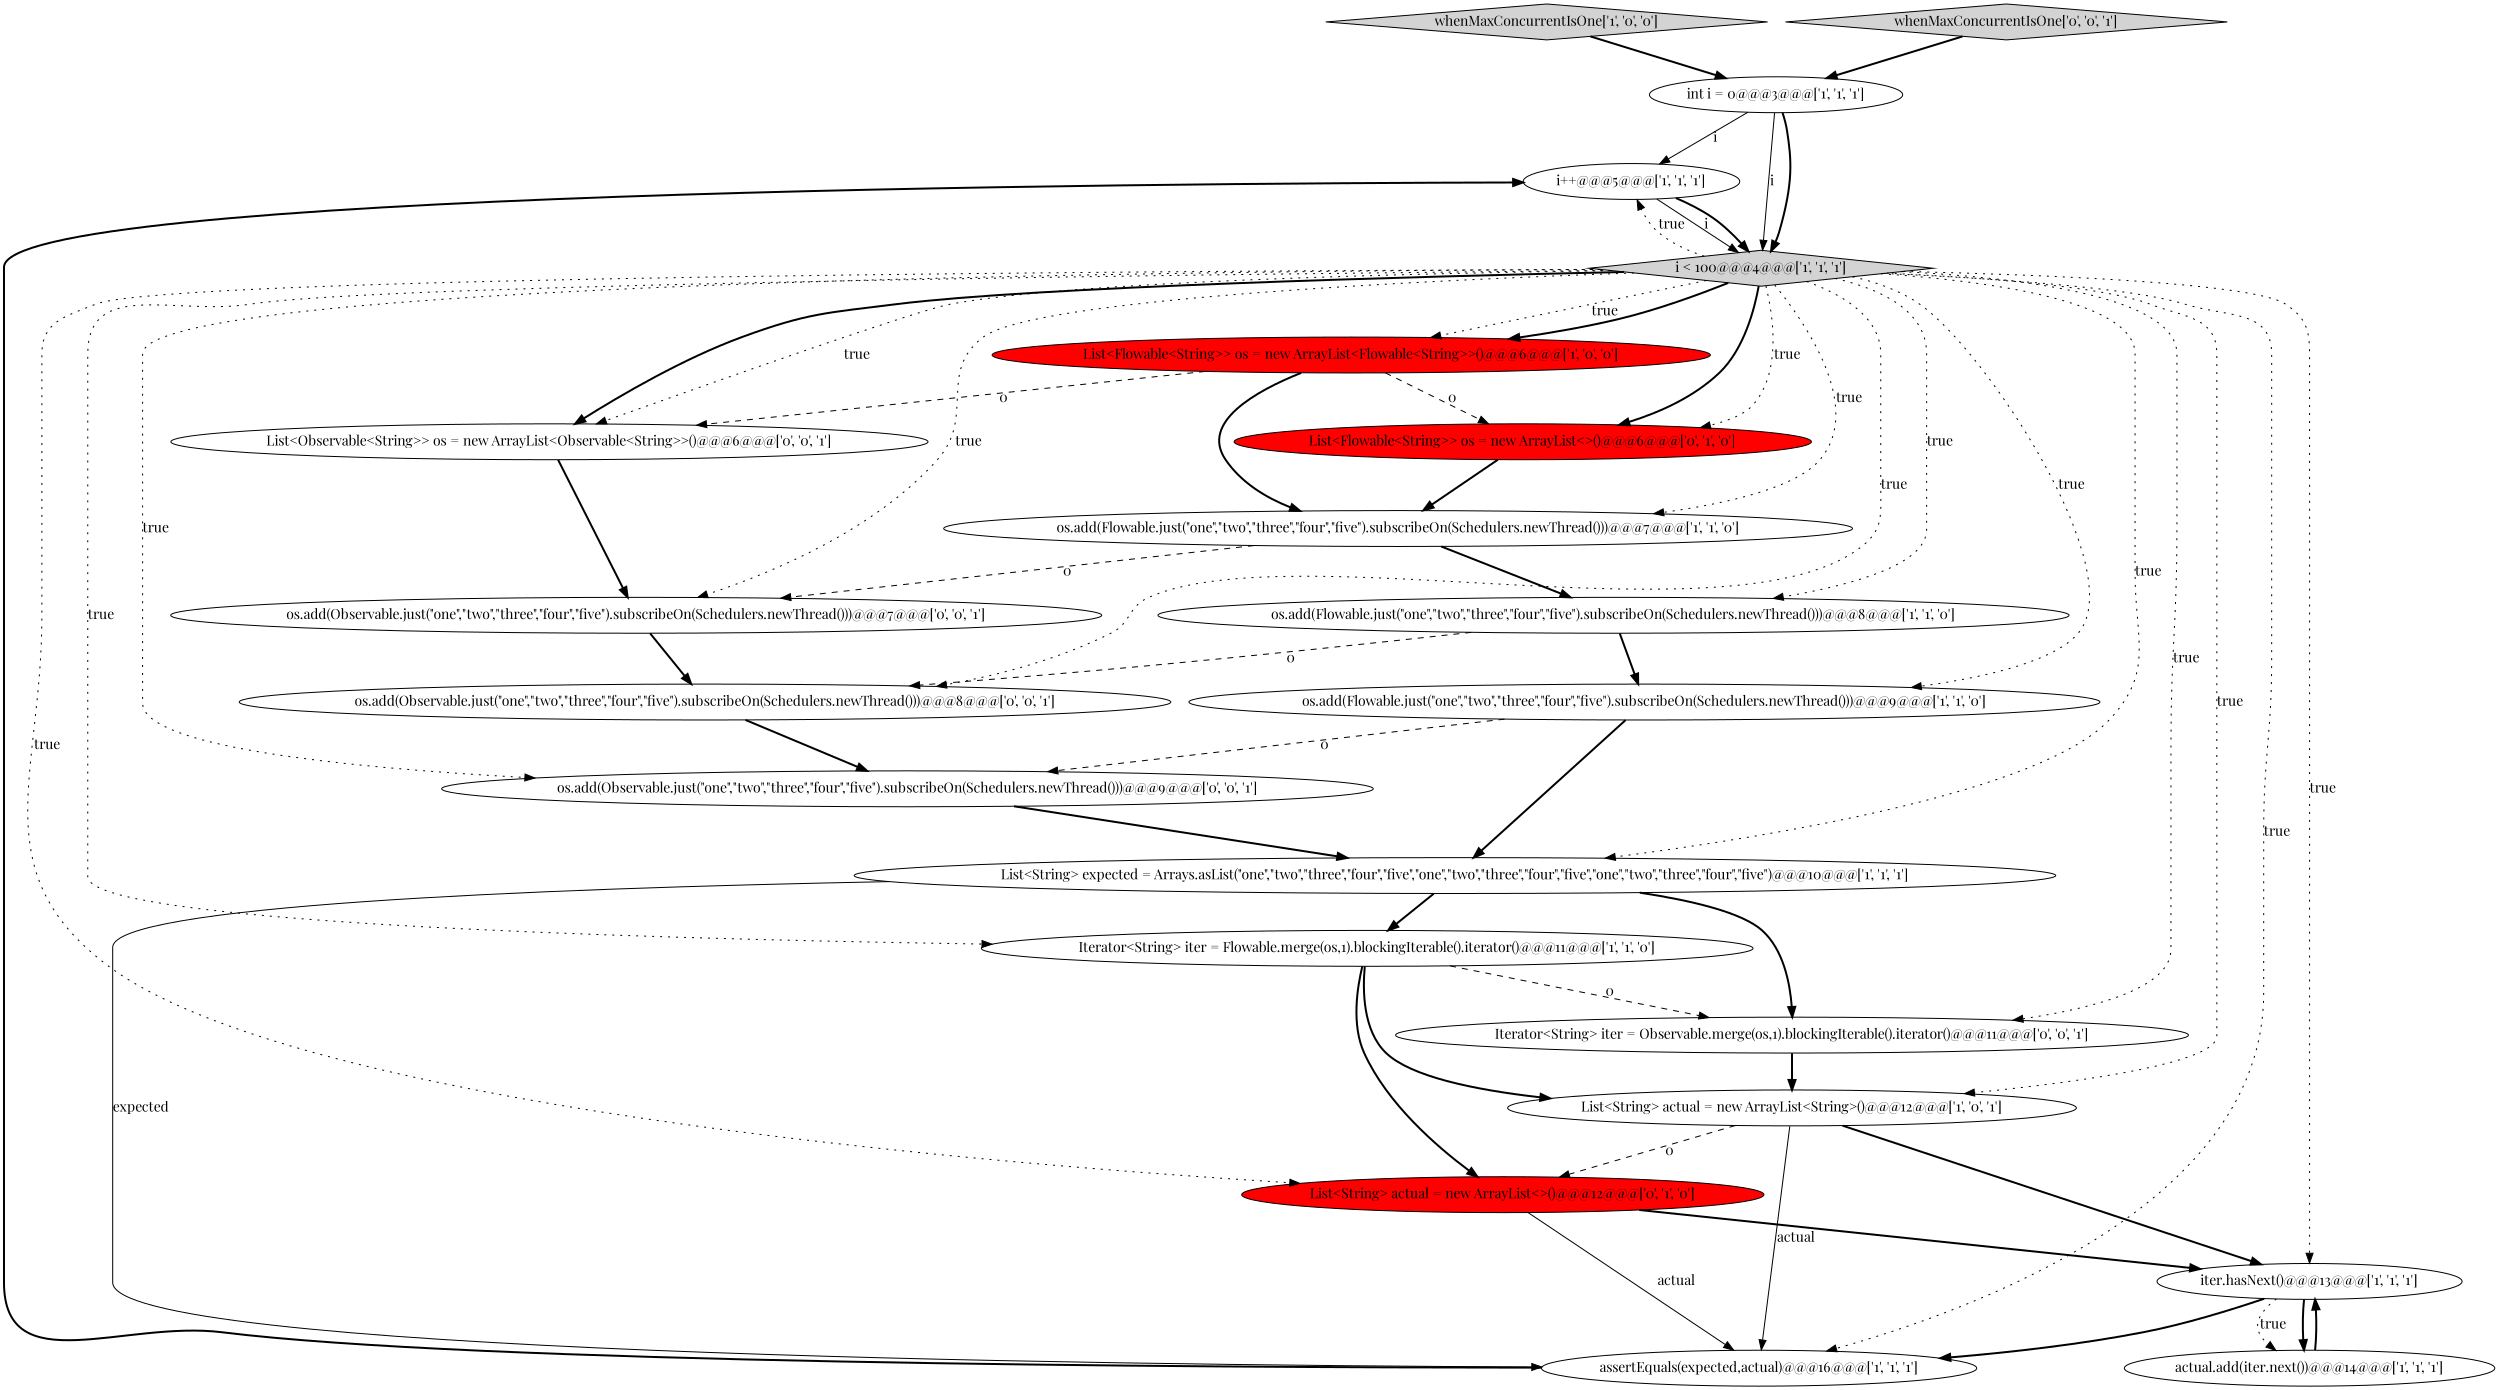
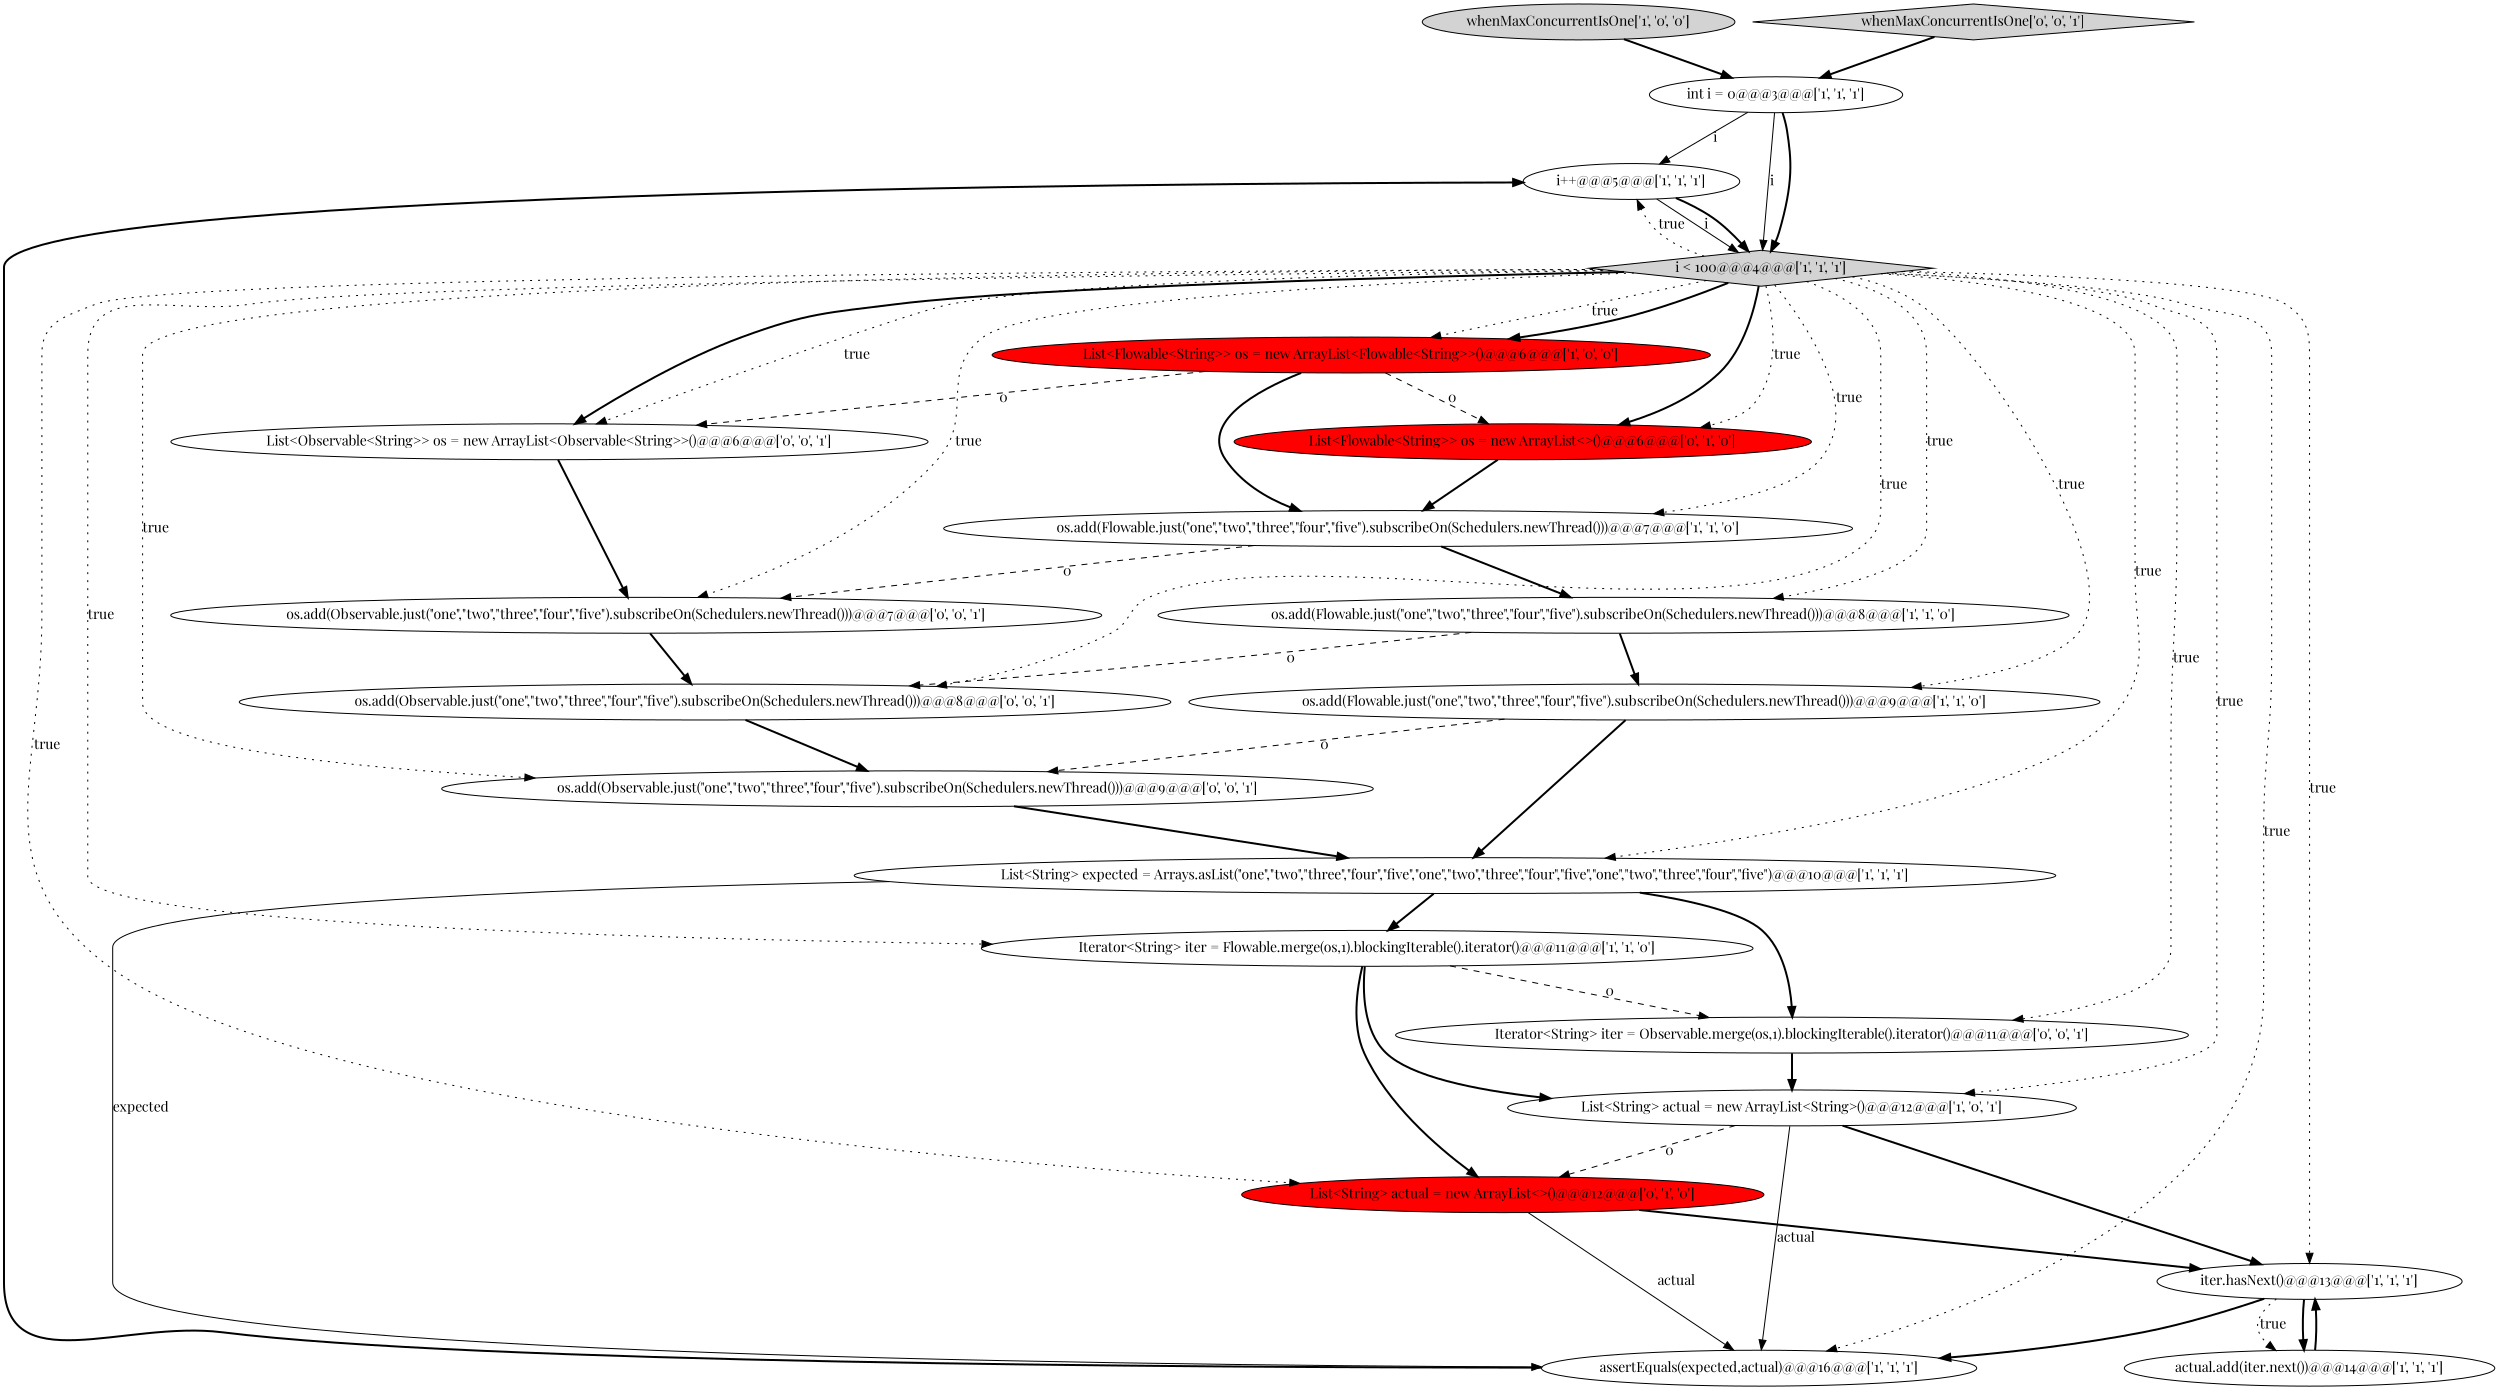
(1547, 22) -> (1579, 22)
